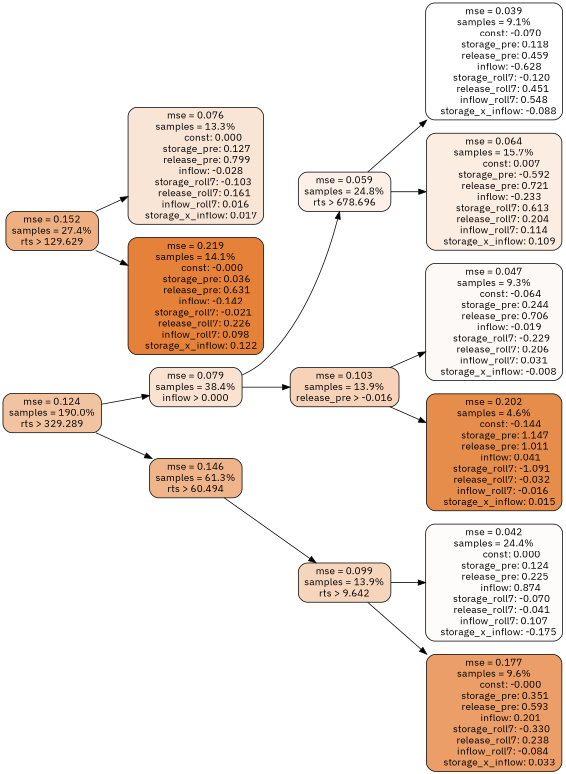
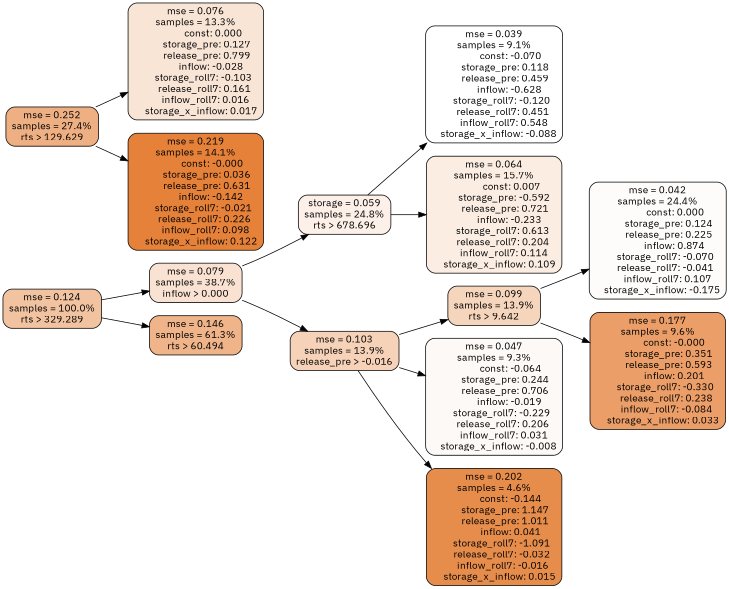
(345, 192) -> (345, 215)
(52, 231) -> (52, 127)
(196, 387) -> (196, 283)
(52, 413) -> (52, 309)
(267, 528) -> (420, 328)
